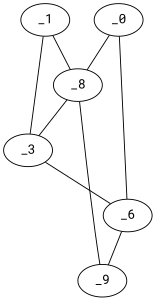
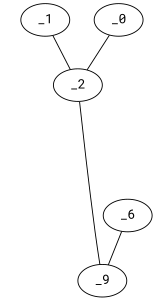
(78, 85) -> (78, 85)
(123, 118) -> none
(28, 150) -> none
